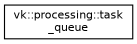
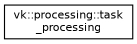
(69, 22) -> (69, 22)
